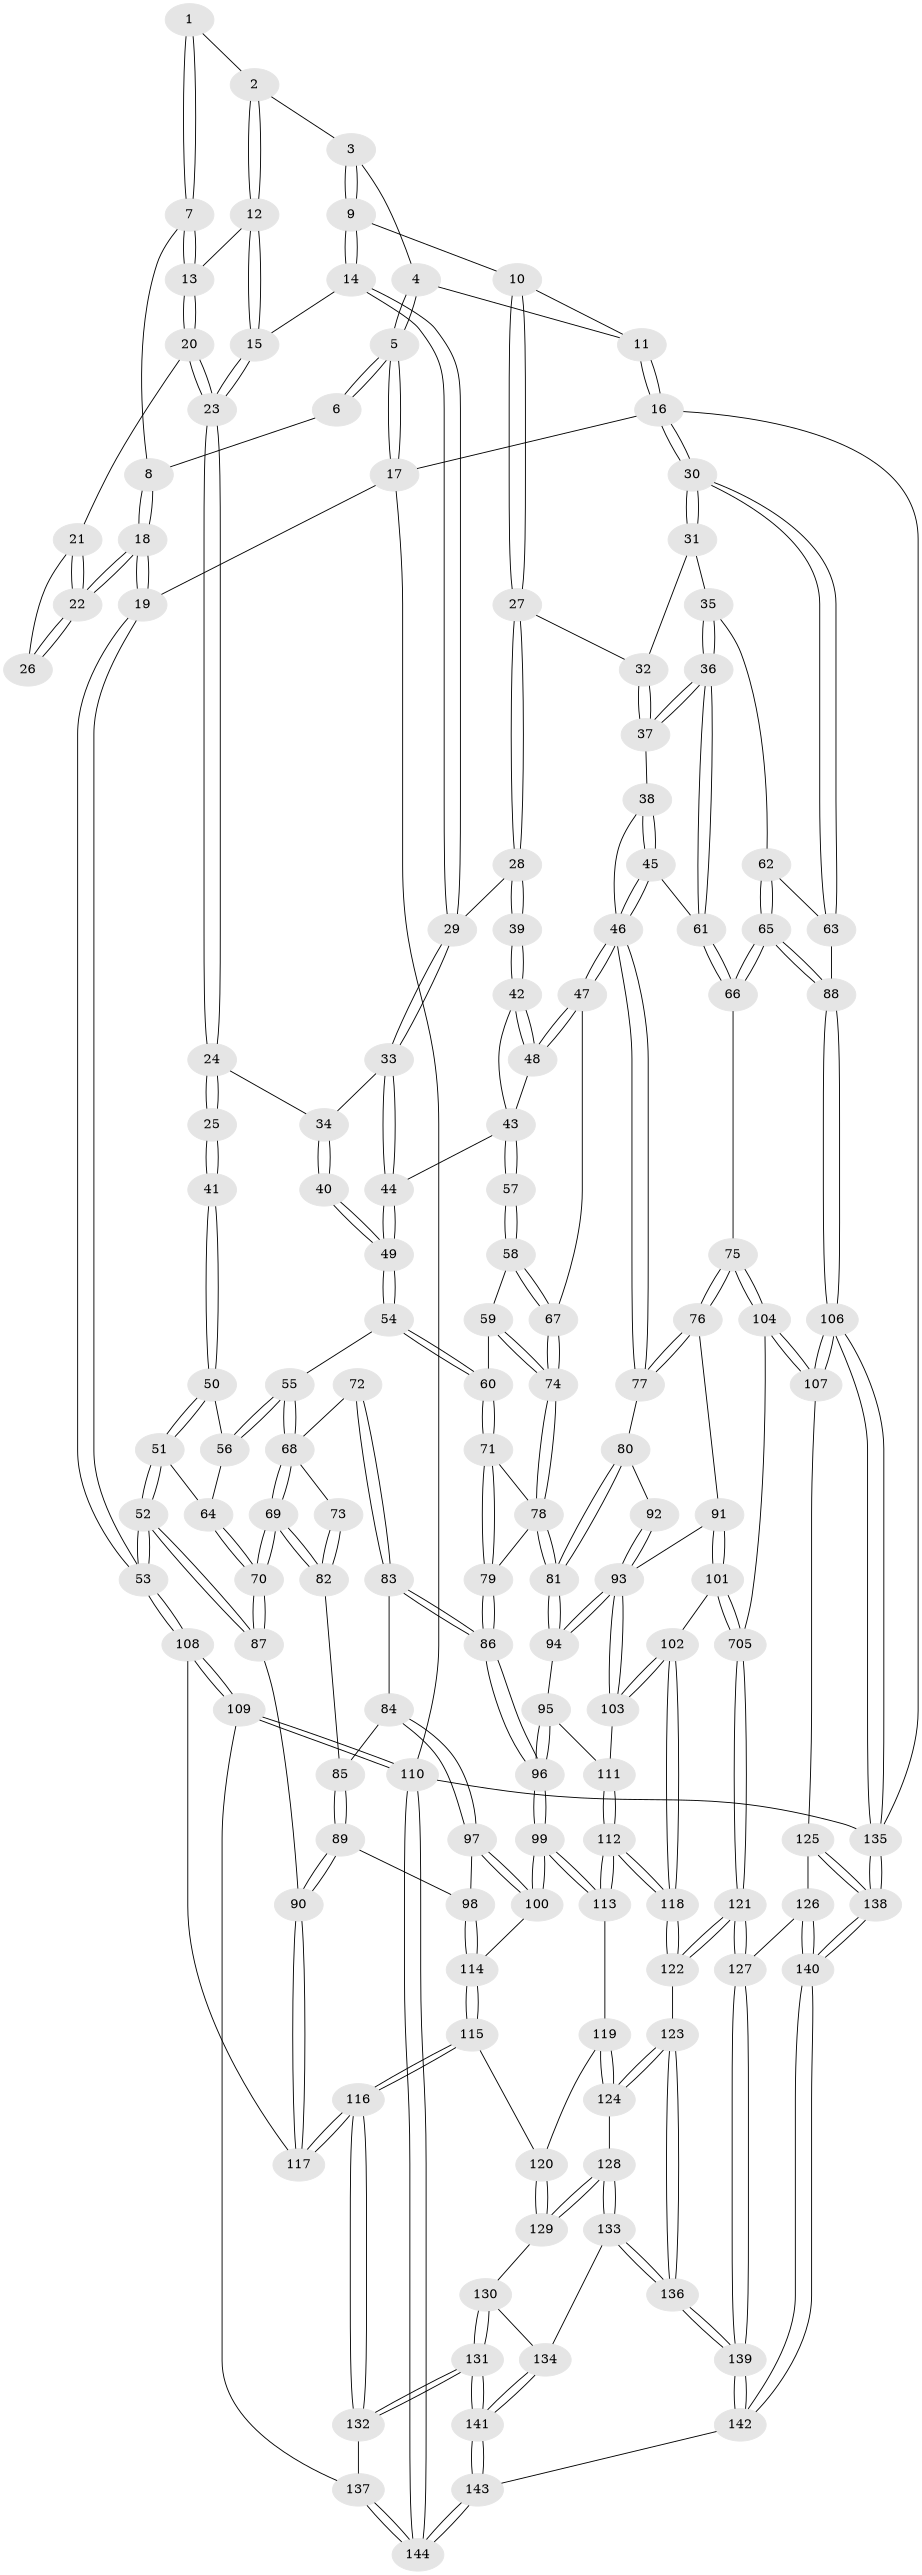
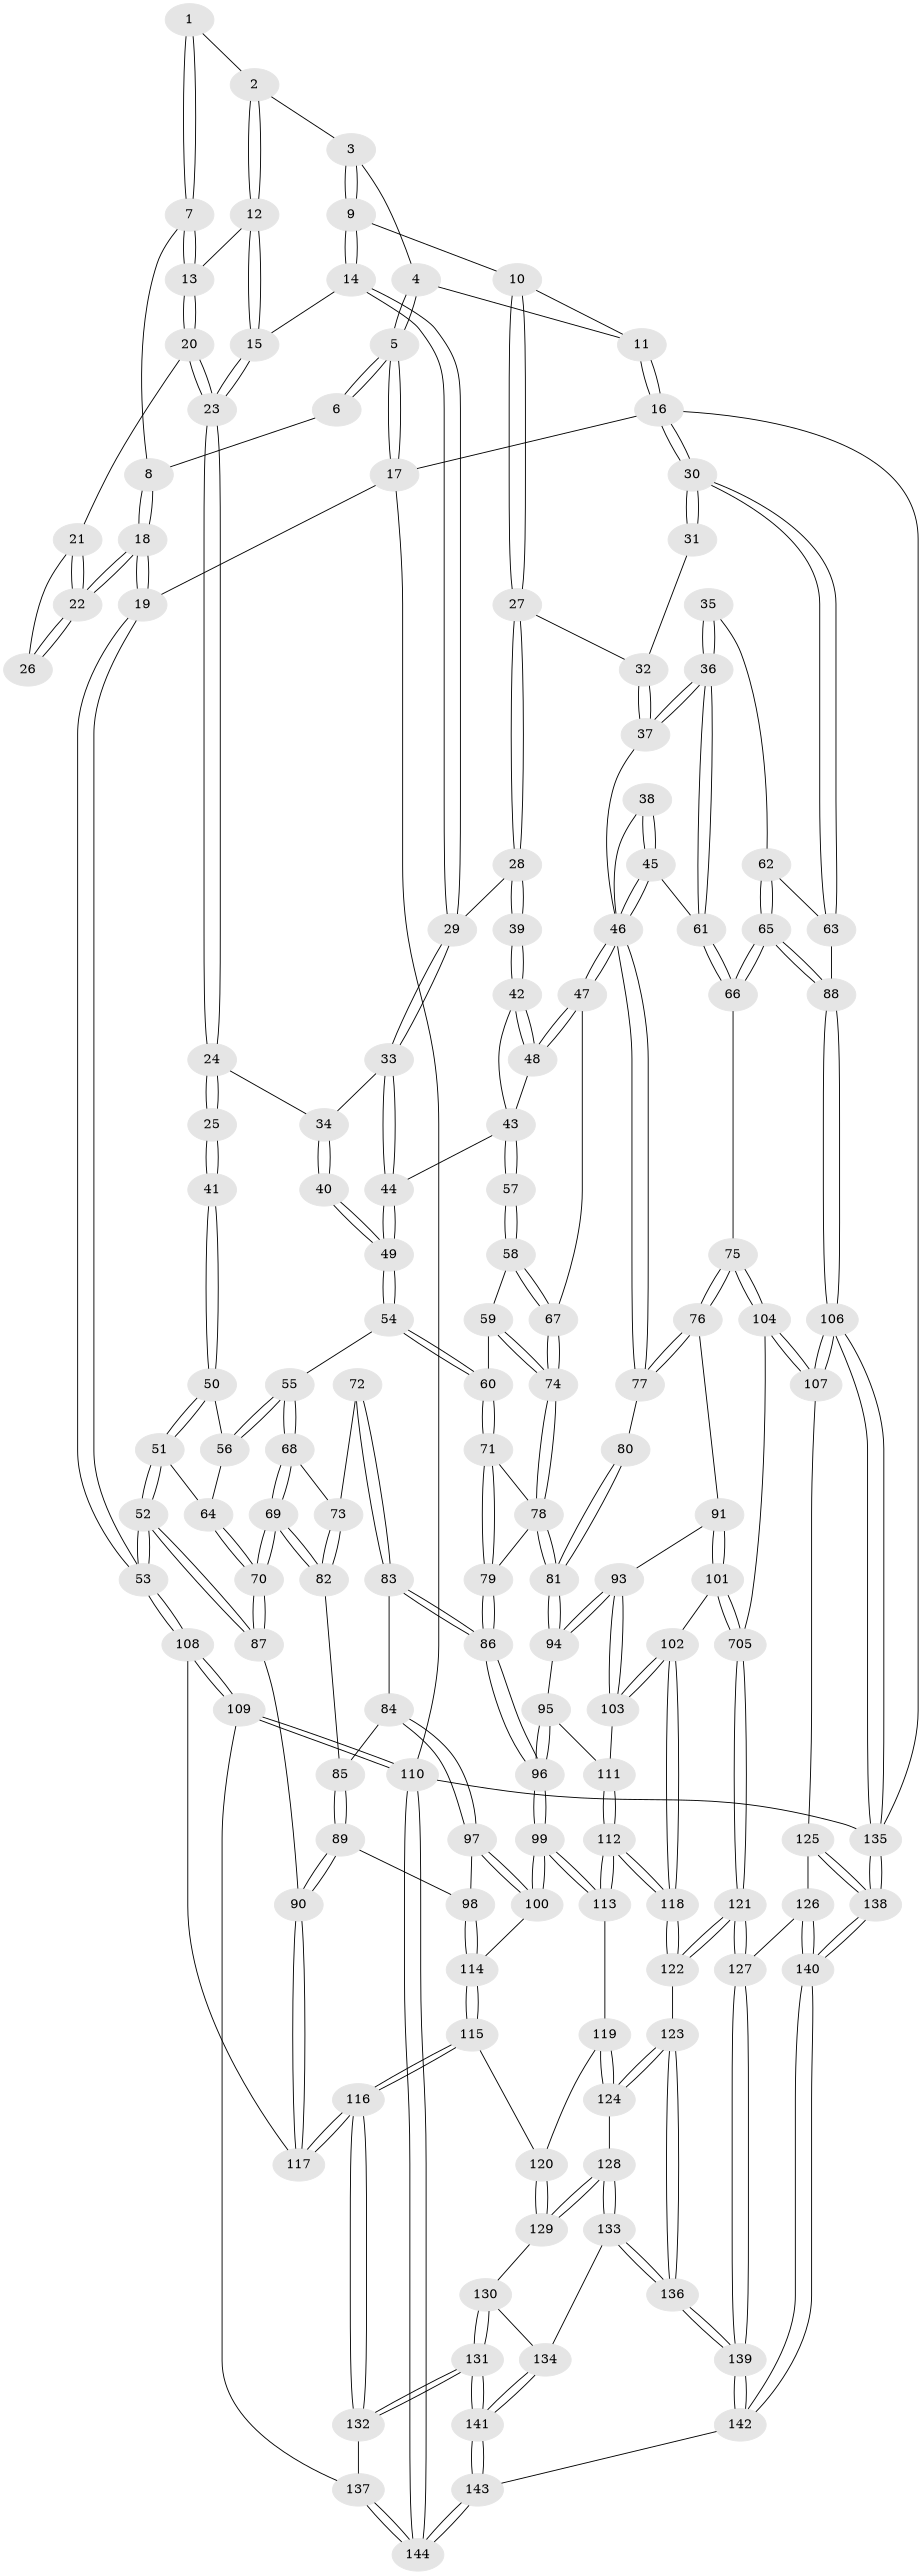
(701, 572) -> none
(646, 767) -> (607, 829)
(324, 1417) -> (348, 1450)
(655, 1515) -> none
